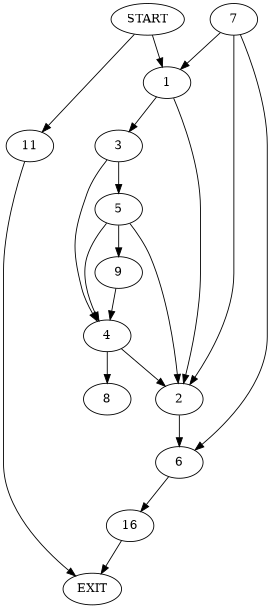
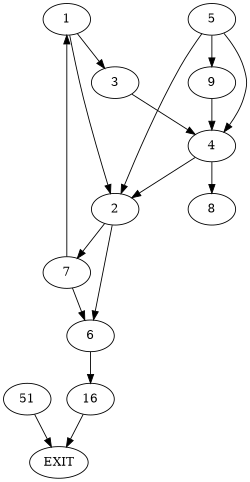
(148, 19) -> none
(30, 146) -> (27, 399)
(119, 173) -> none
(234, 210) -> (94, 237)
